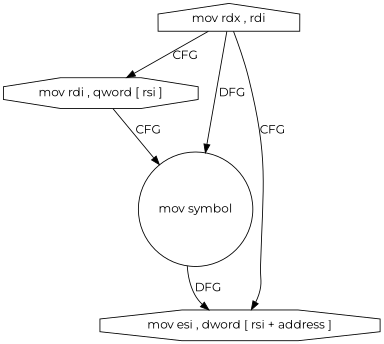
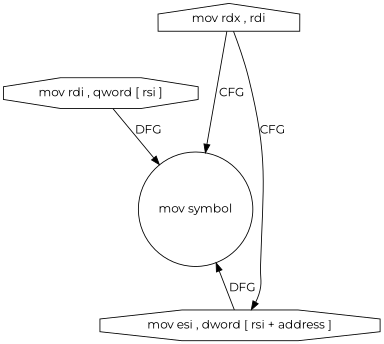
(171, 52) -> none
(232, 93) -> (232, 93)
(148, 130) -> (148, 130)
(191, 287) -> (227, 290)
